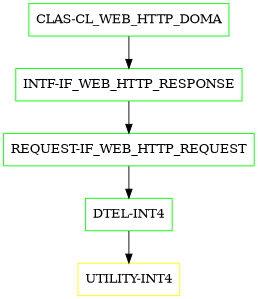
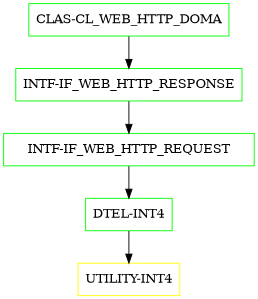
(129, 150) -> (129, 150)
